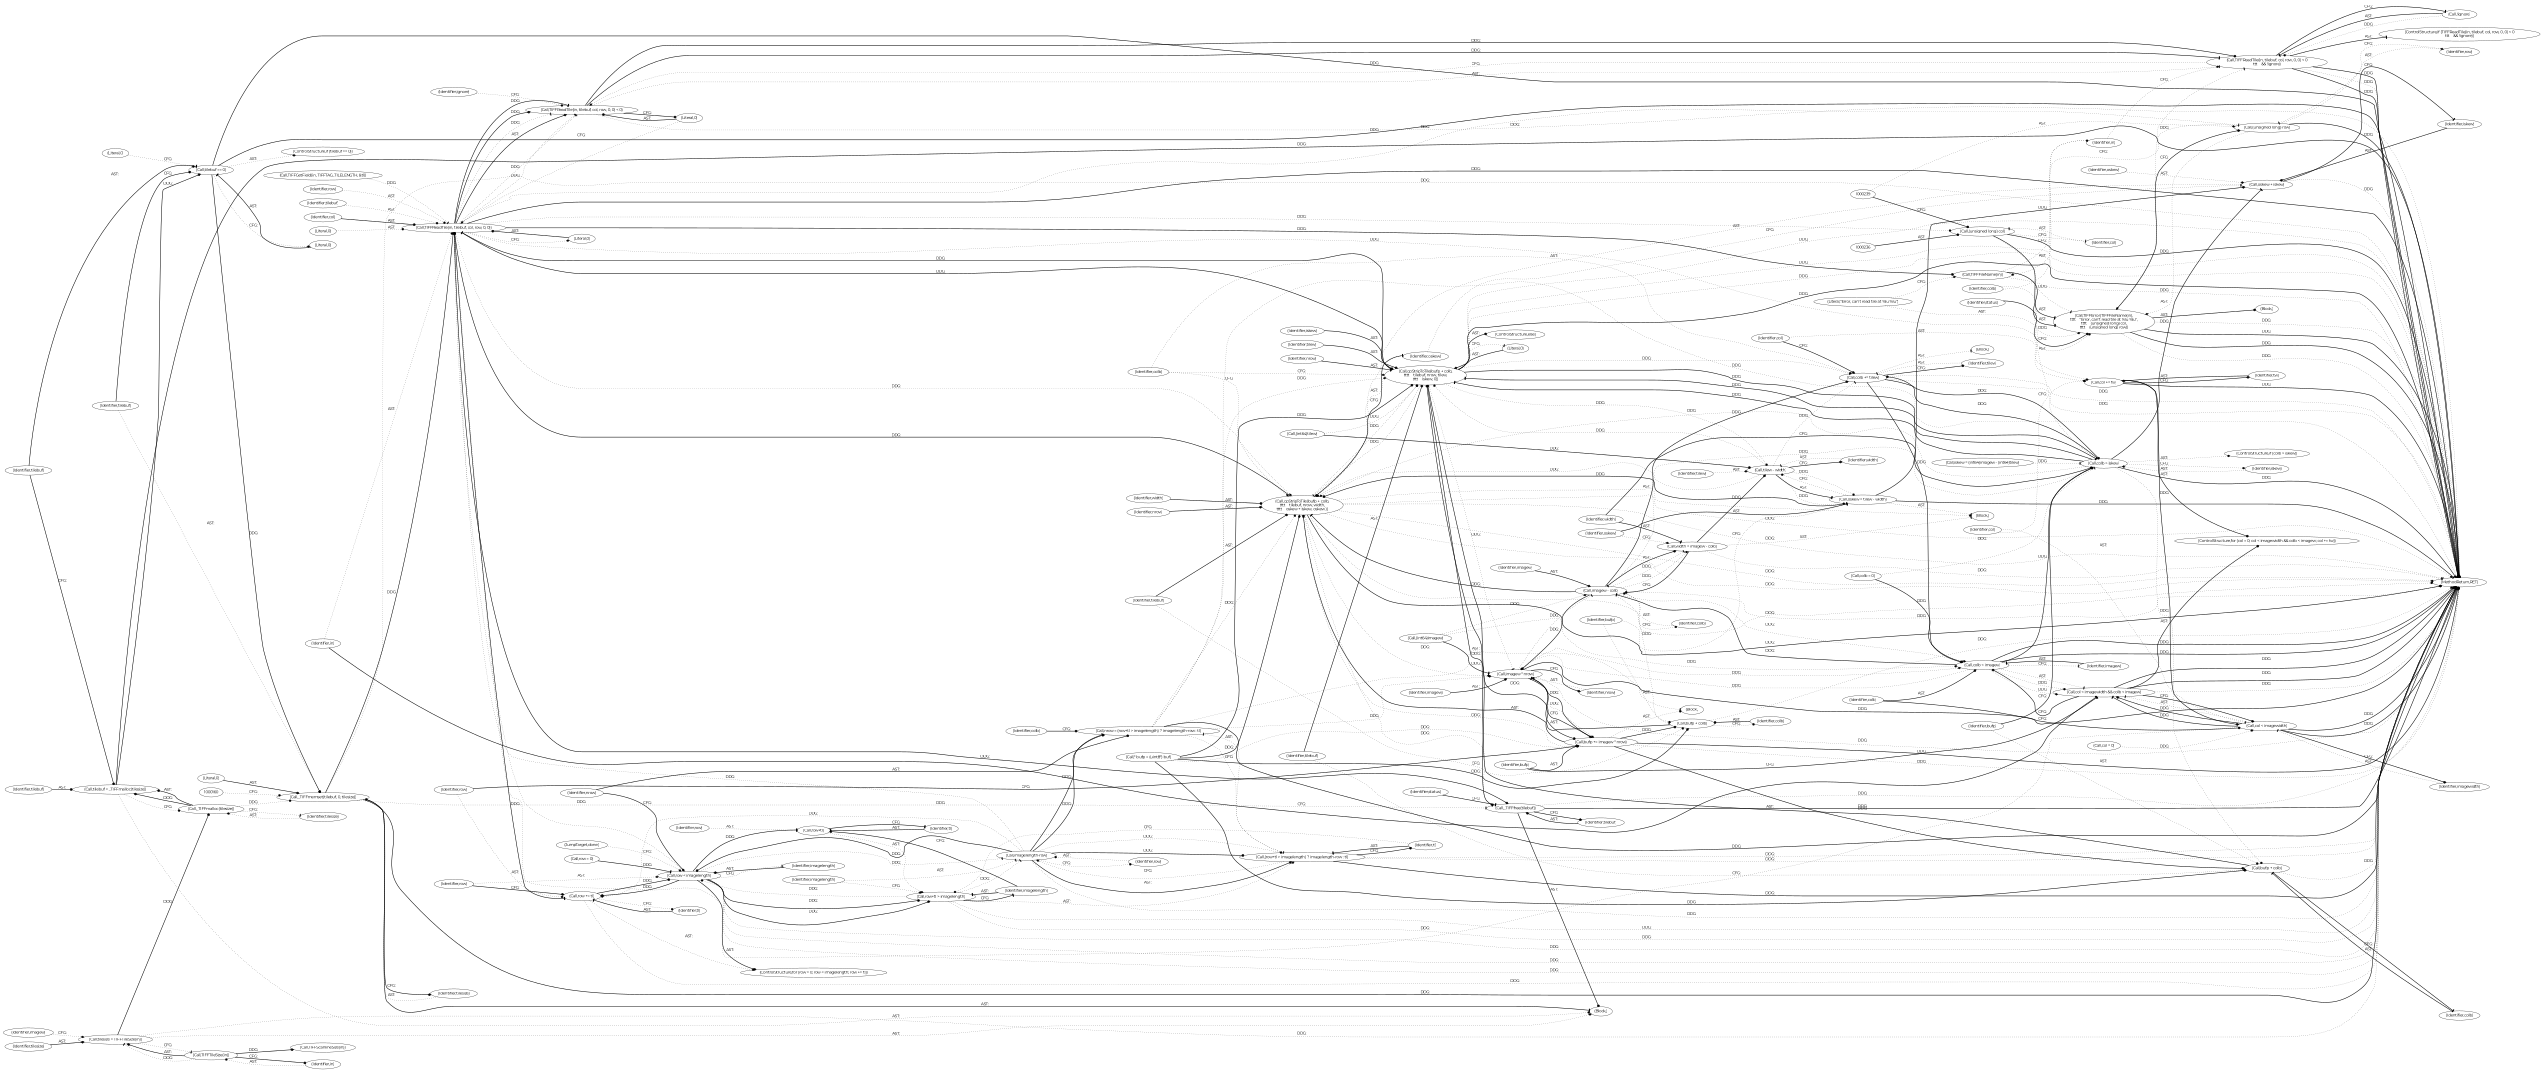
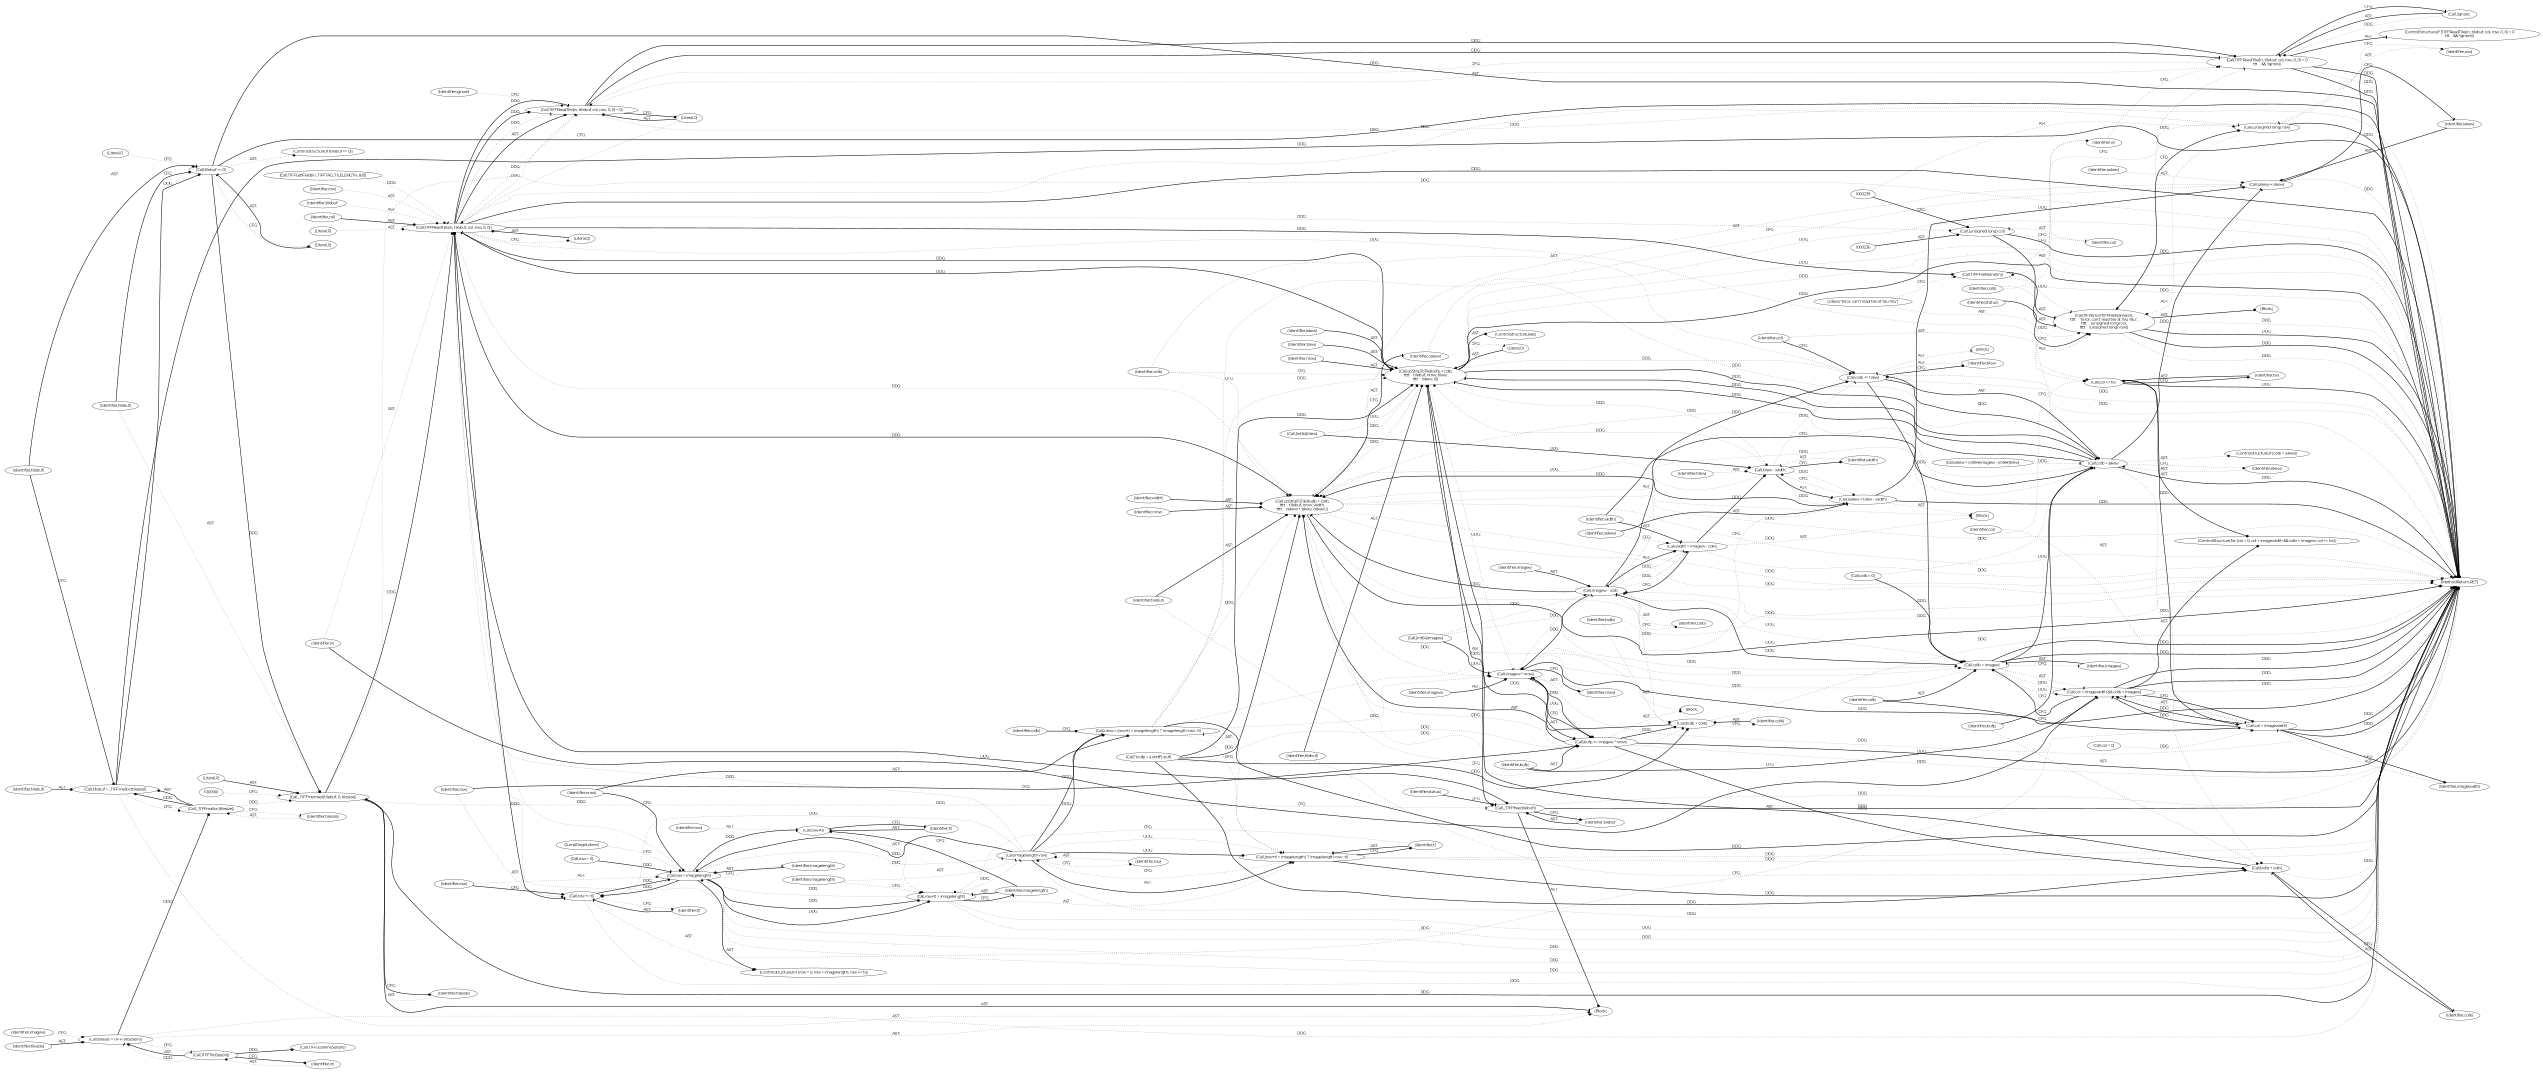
(1983, 391) -> (1983, 391)
